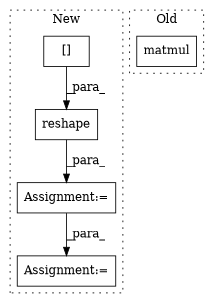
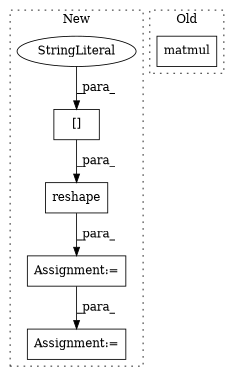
none -> (77, 51)
